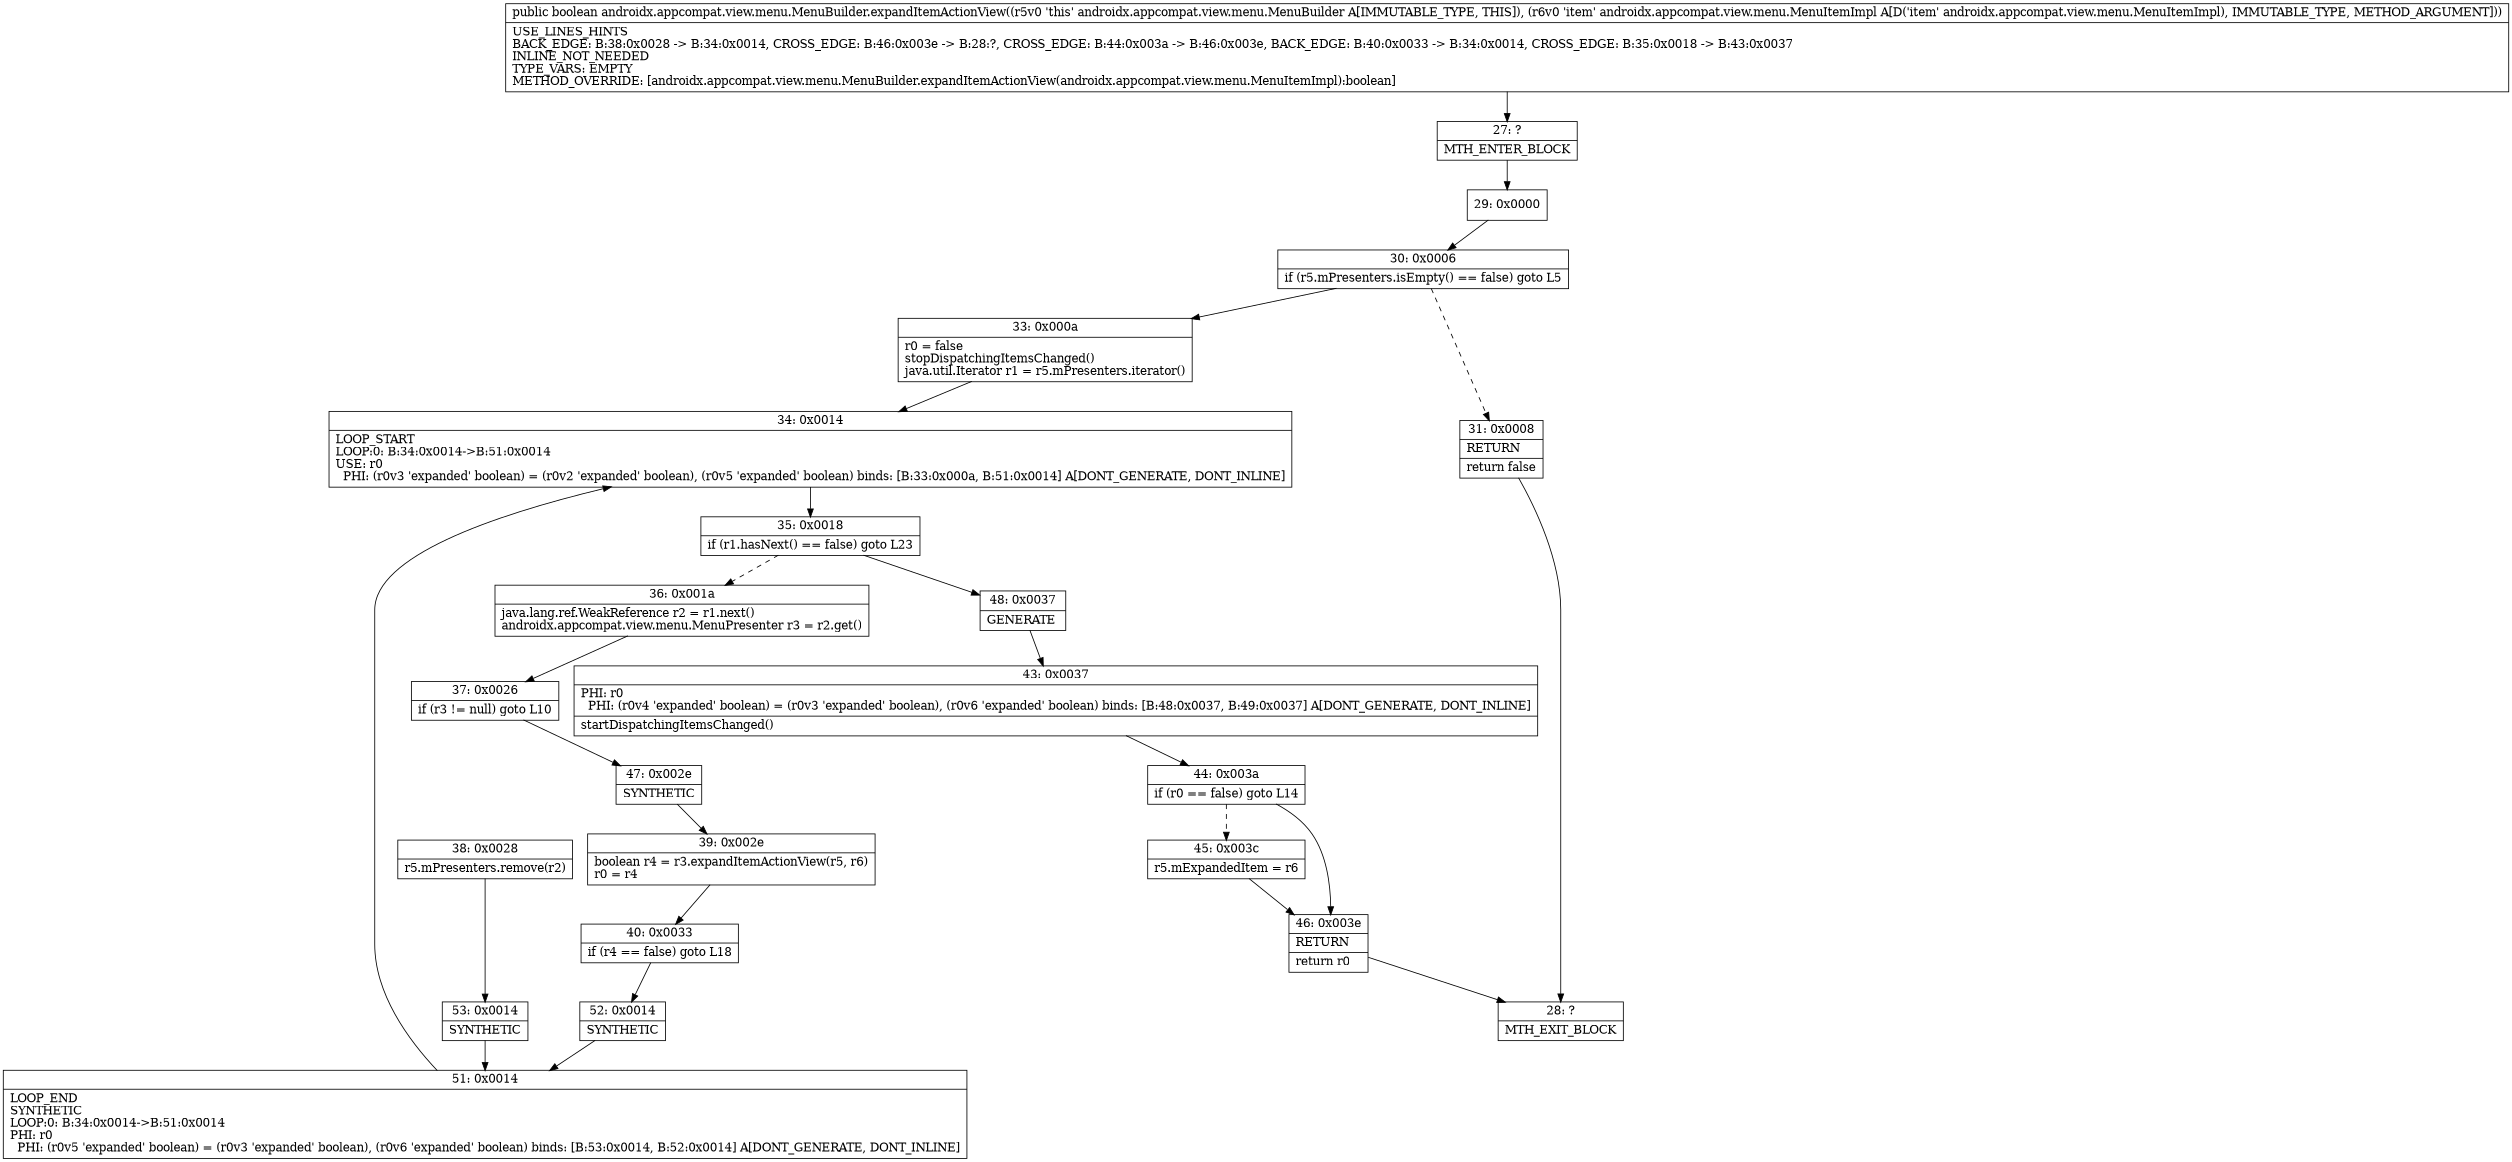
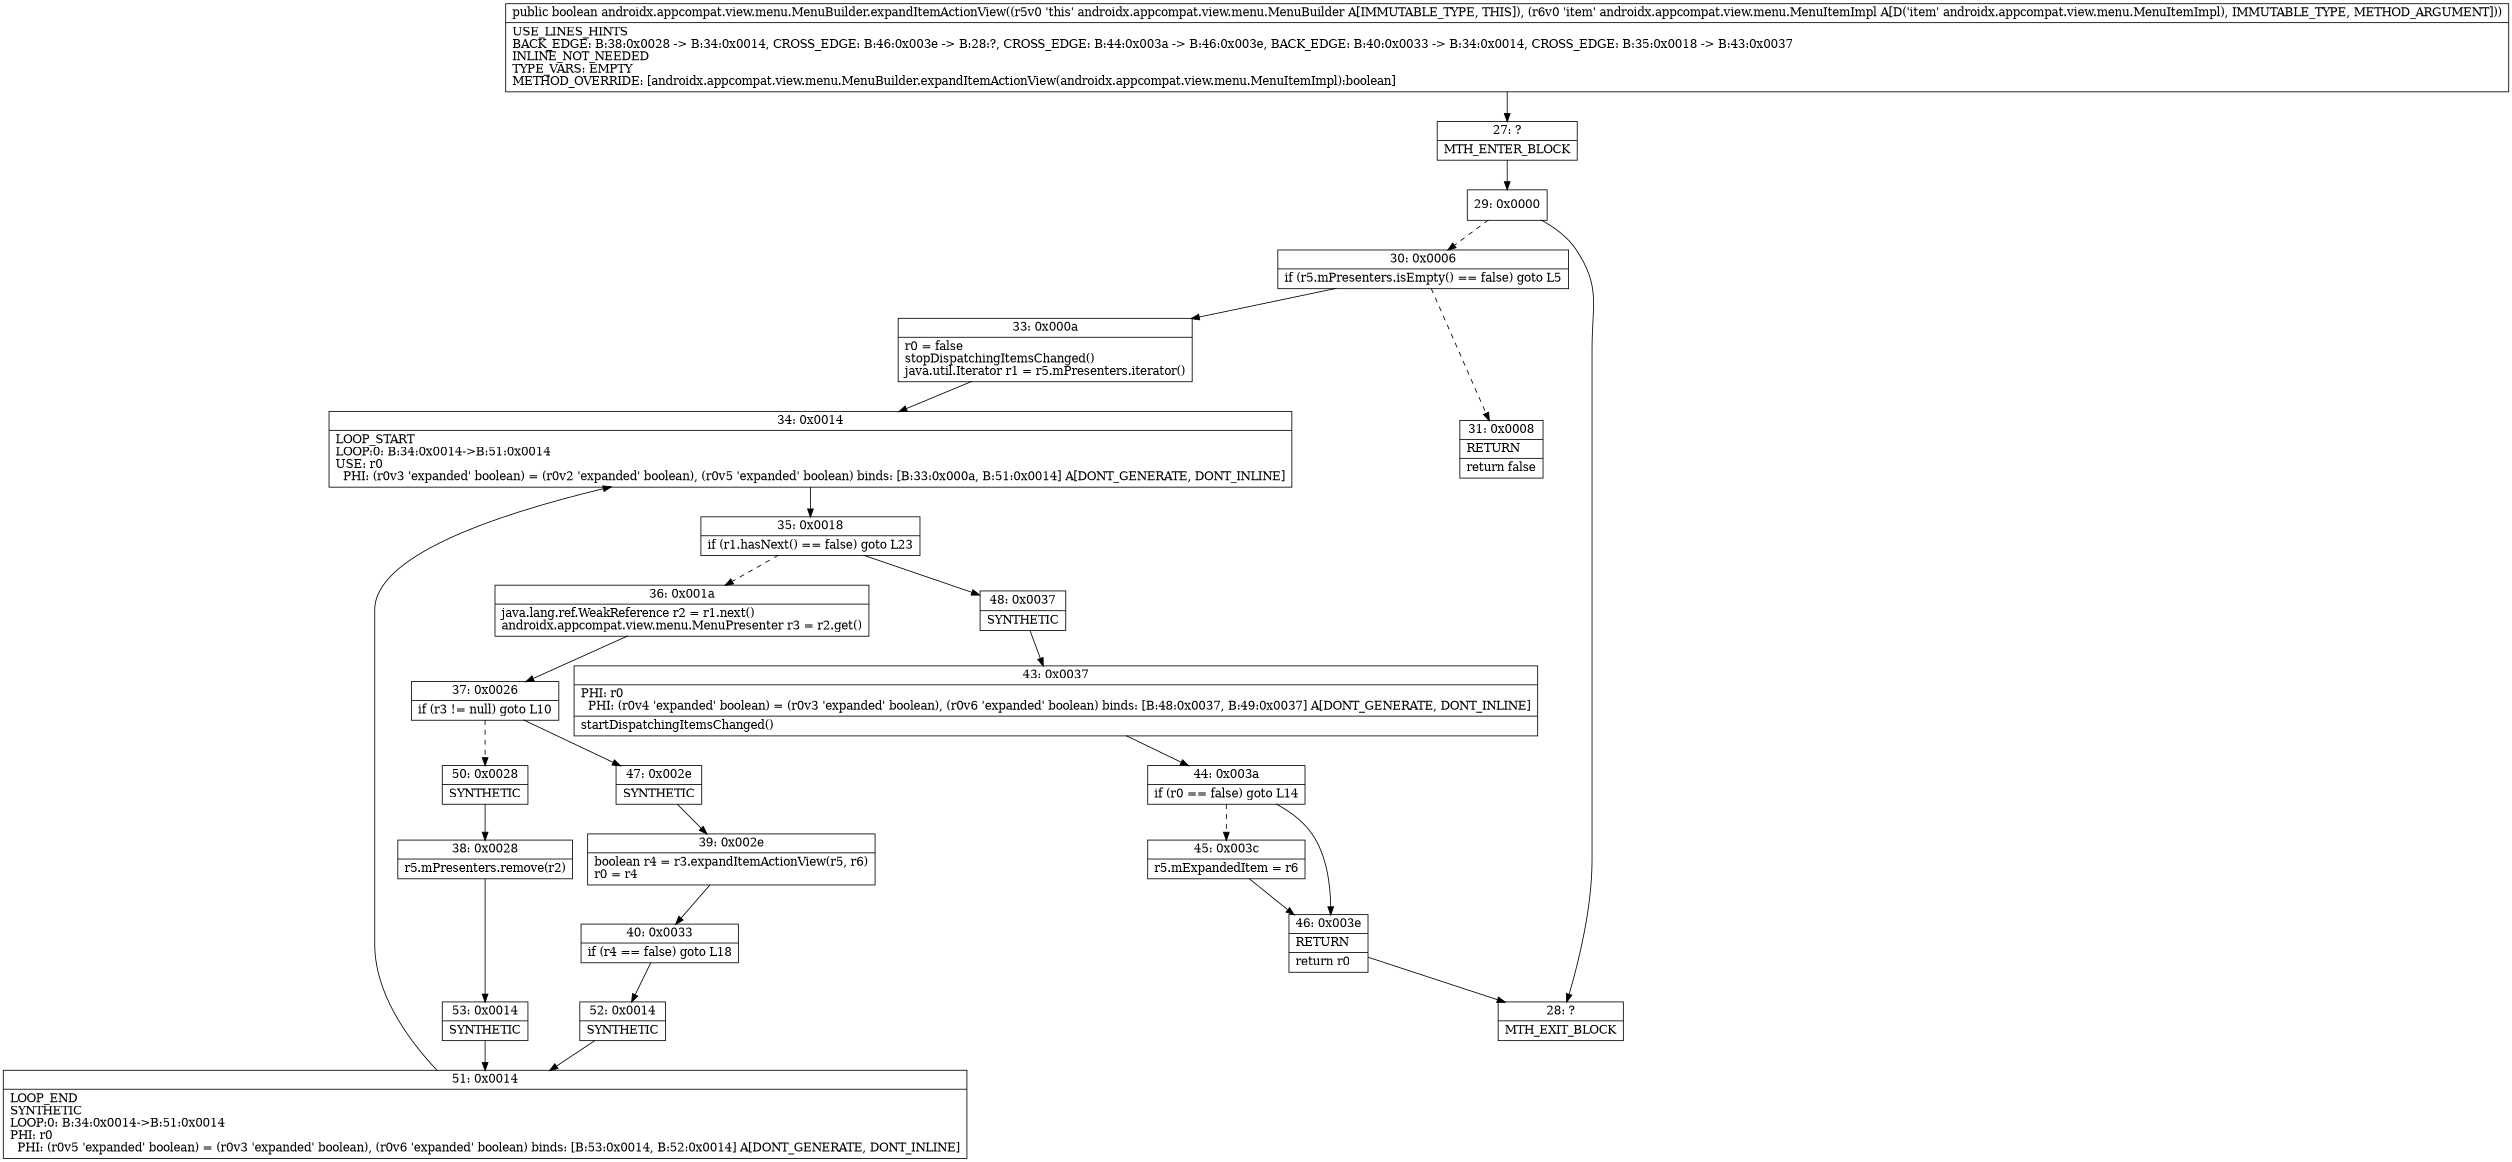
(1471, 233) -> (1471, 233)
(1021, 620) -> (1023, 620)
(1561, 732) -> (1592, 598)
none -> (485, 785)
